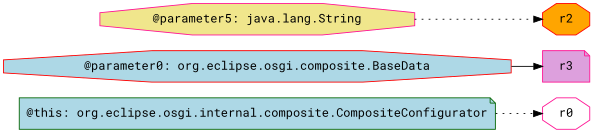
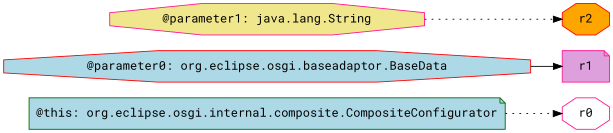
(257, 19) -> (267, 19)
(257, 66) -> (267, 66)
(566, 66) -> (586, 66)
